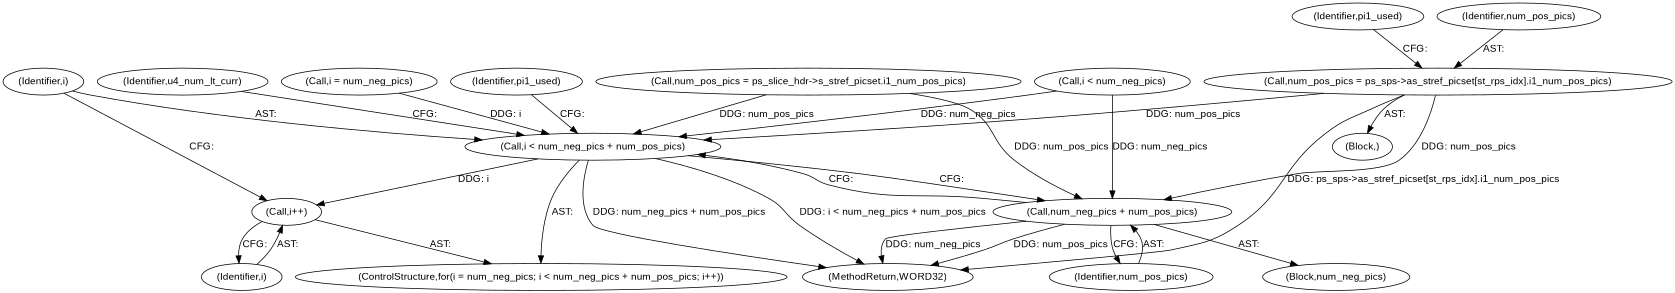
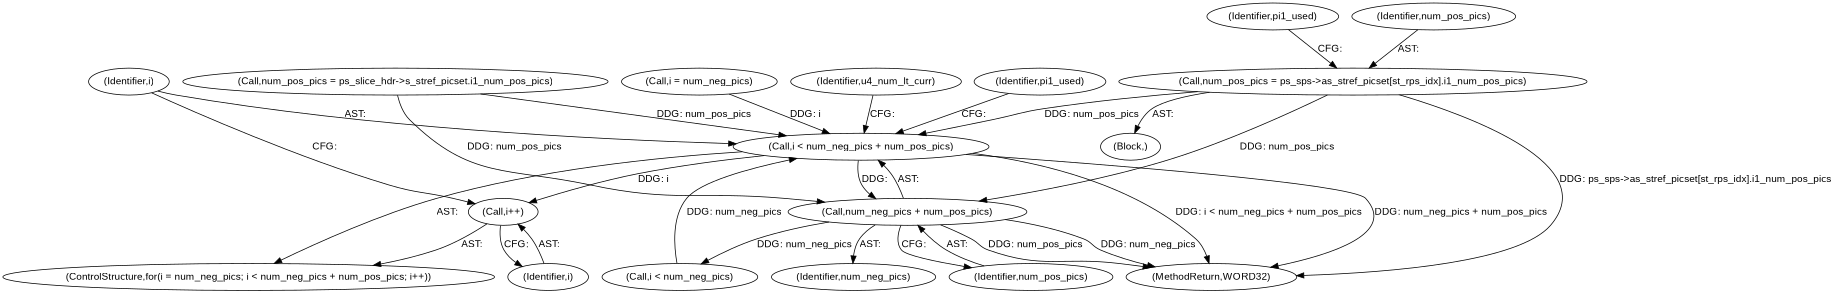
(1112, 143) -> (767, 236)
(842, 179) -> (910, 179)
(953, 179) -> (876, 179)
(1336, 277) -> (854, 277)
